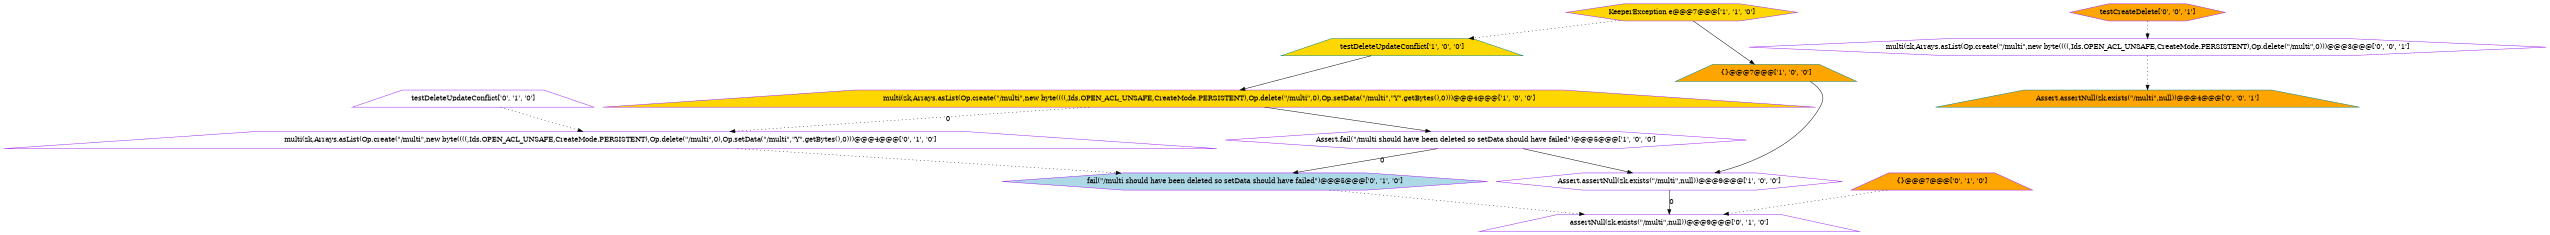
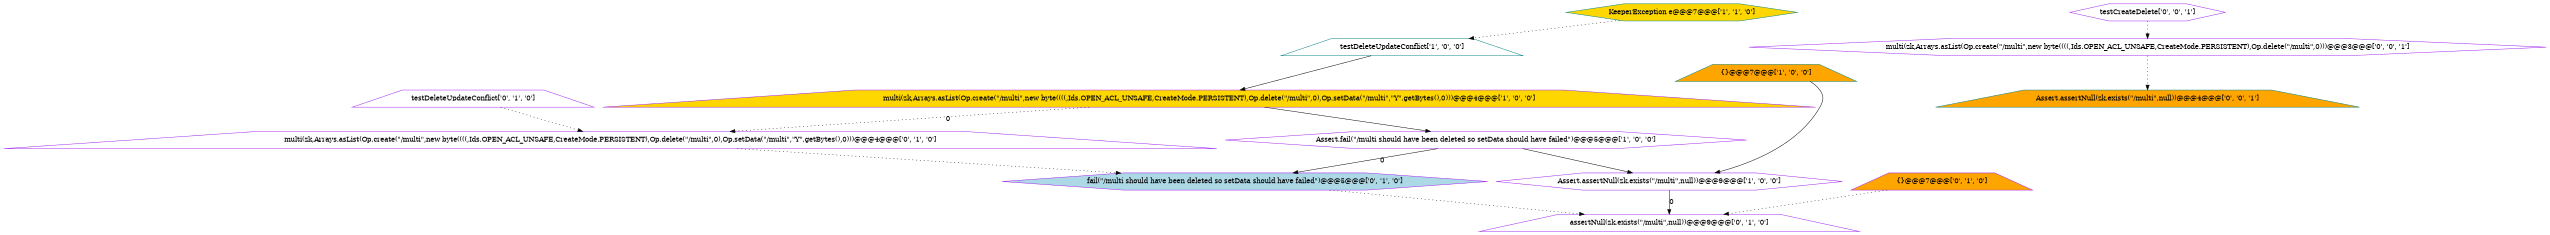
(1682, 12) -> (1682, 12)
(2148, 12) -> (2148, 12)
(1722, 41) -> none
(1402, 47) -> (1402, 47)
